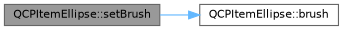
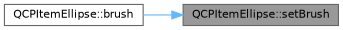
(174, 15) -> (157, 15)
